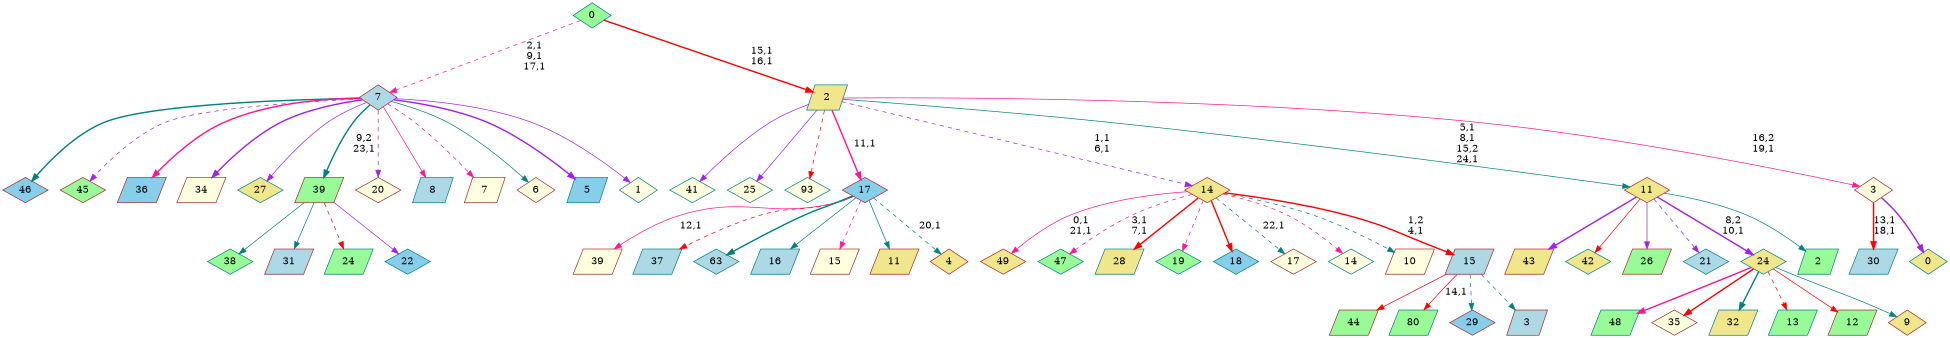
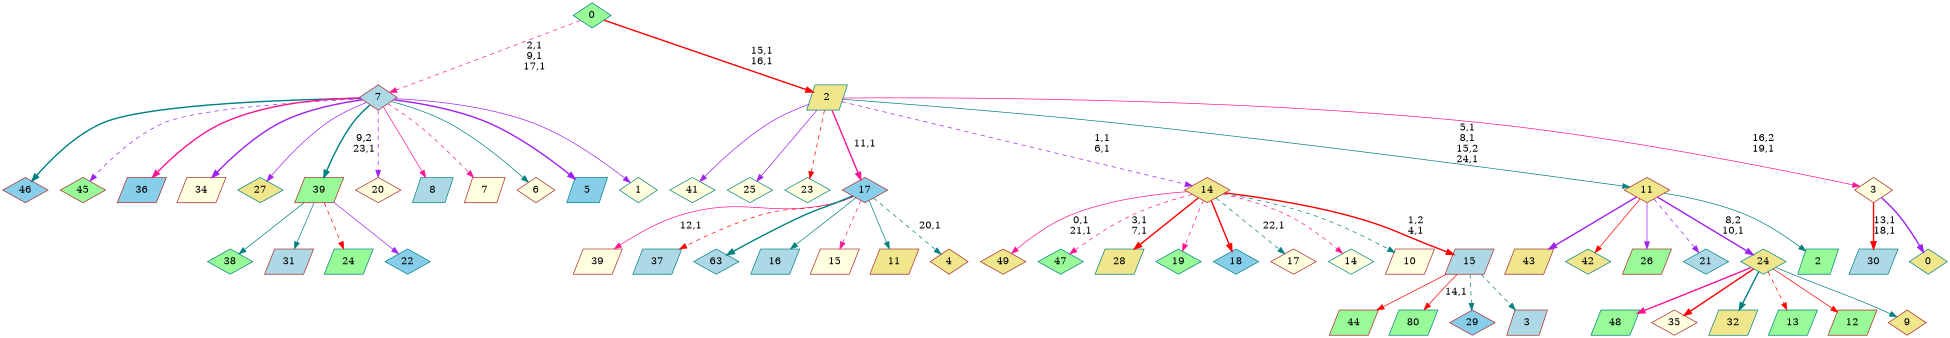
(807, 190) -> (807, 190)
